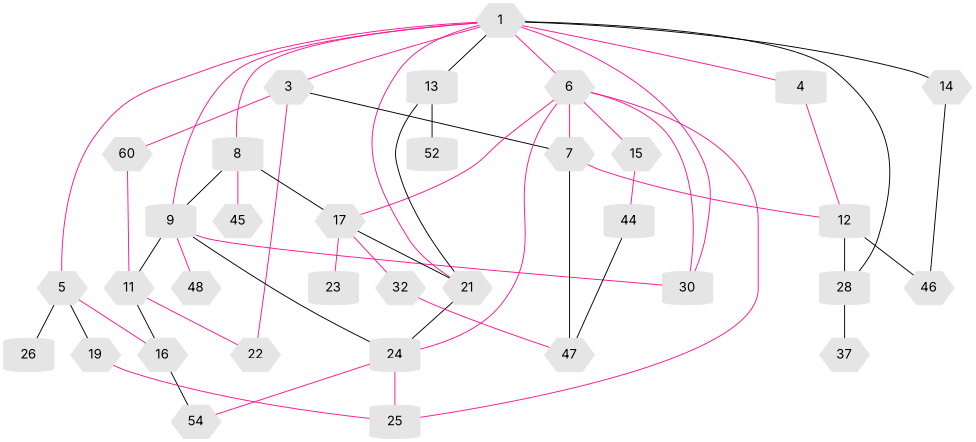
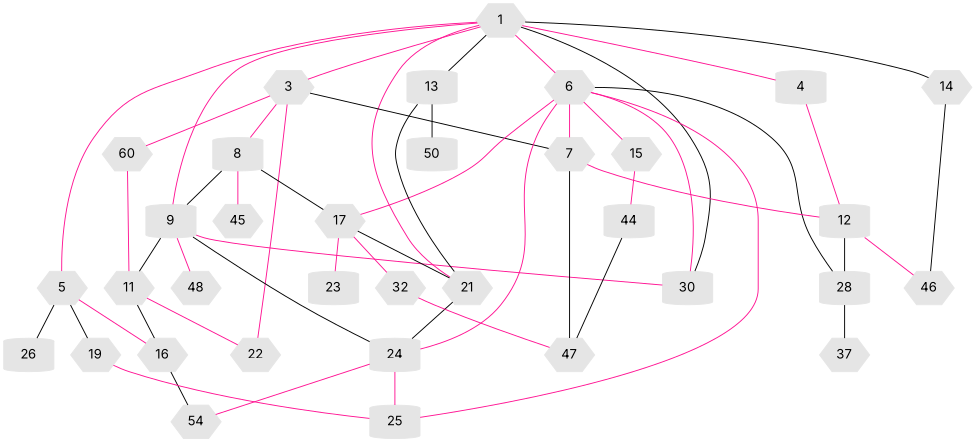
(806, 56) -> (756, 127)
(265, 64) -> (263, 121)
(670, 112) -> (670, 112)
(432, 154) -> (432, 154)
(889, 256) -> (889, 256)
